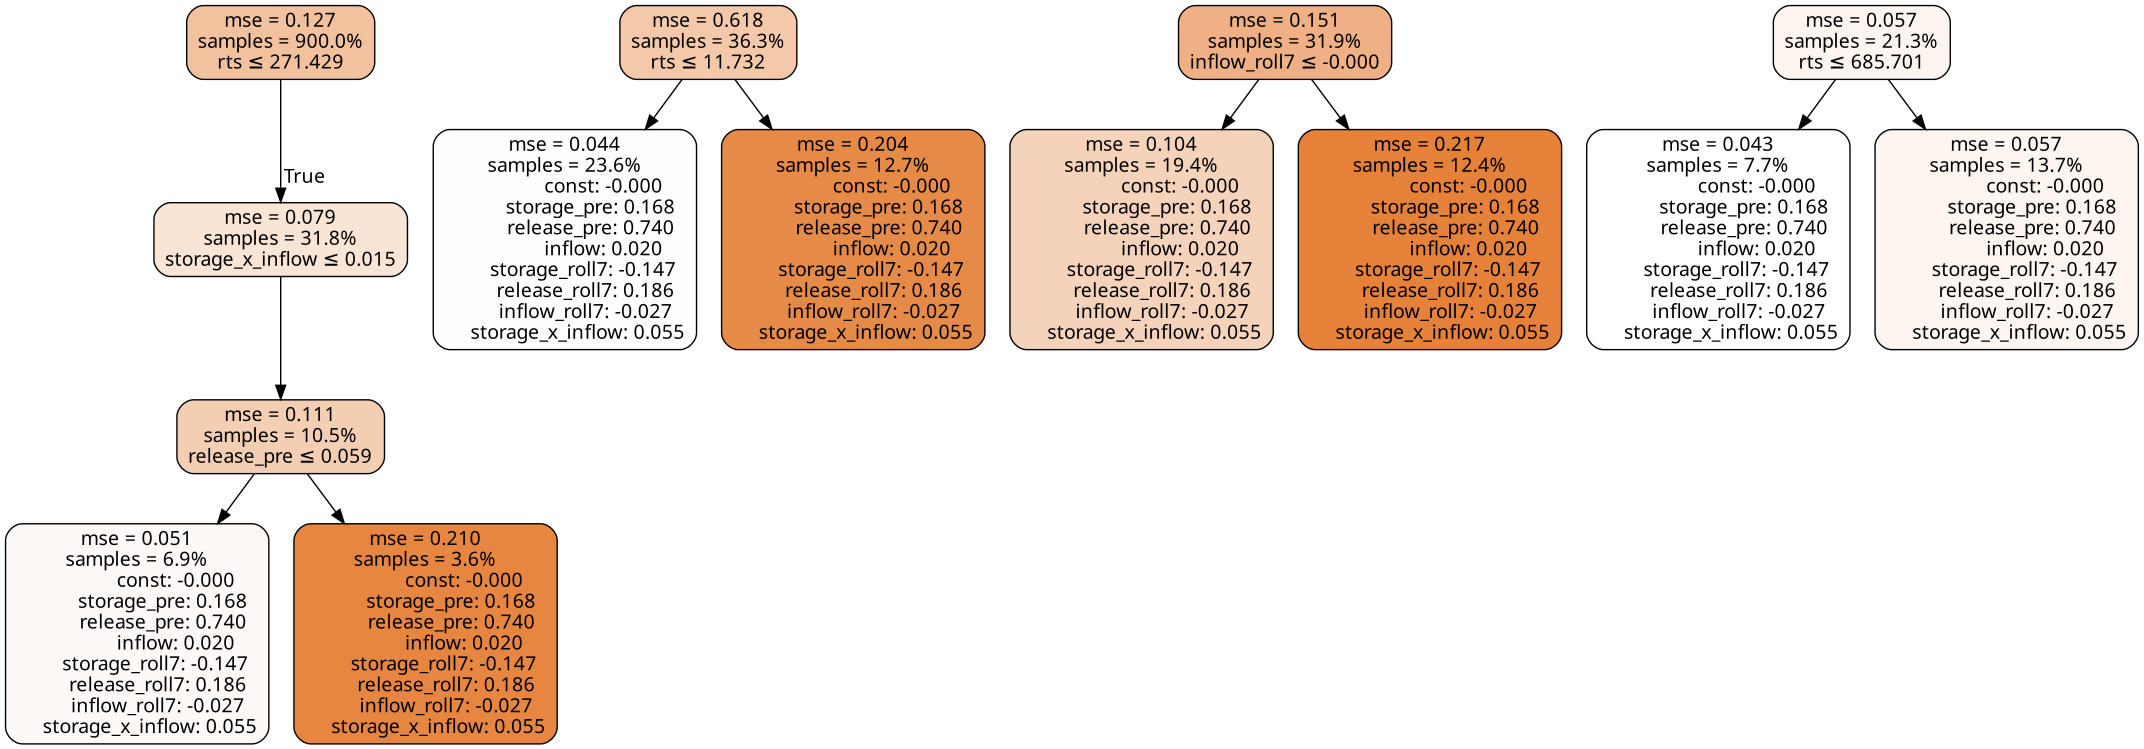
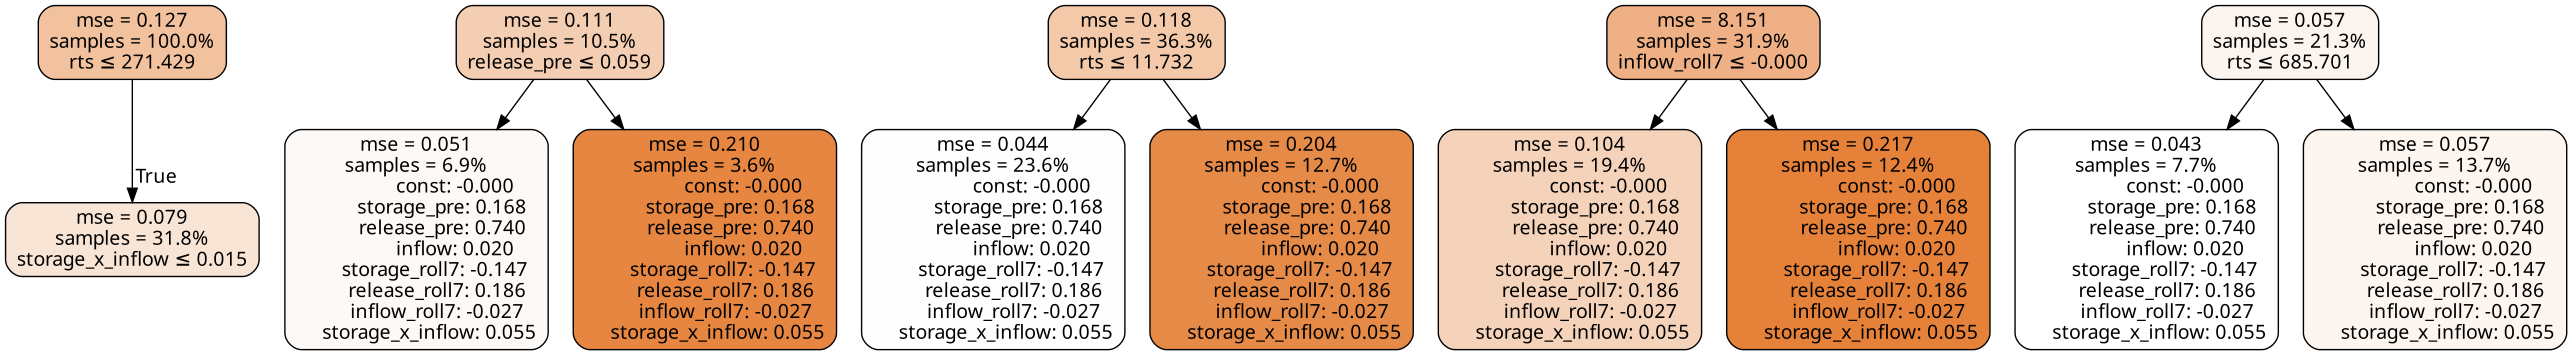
(281, 42) -> (132, 42)
(708, 42) -> (1137, 42)
(1285, 42) -> (1713, 42)
(281, 331) -> none
